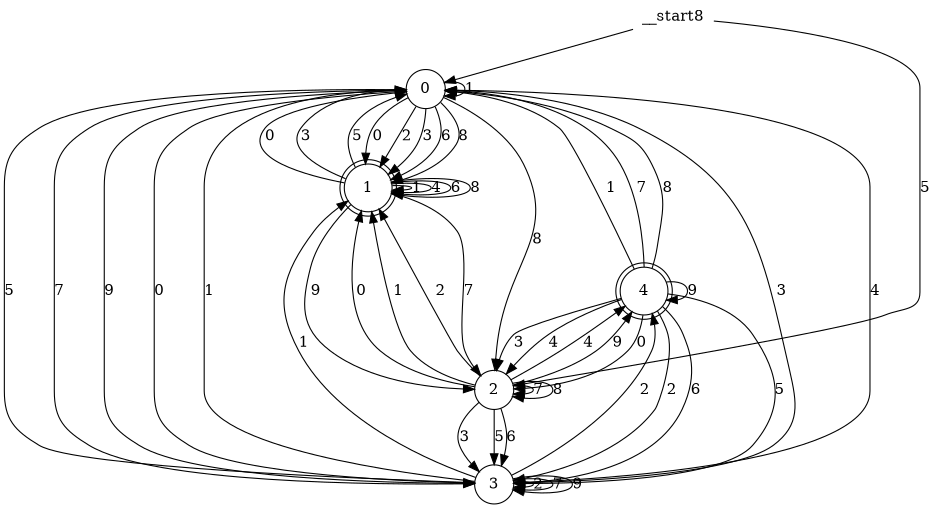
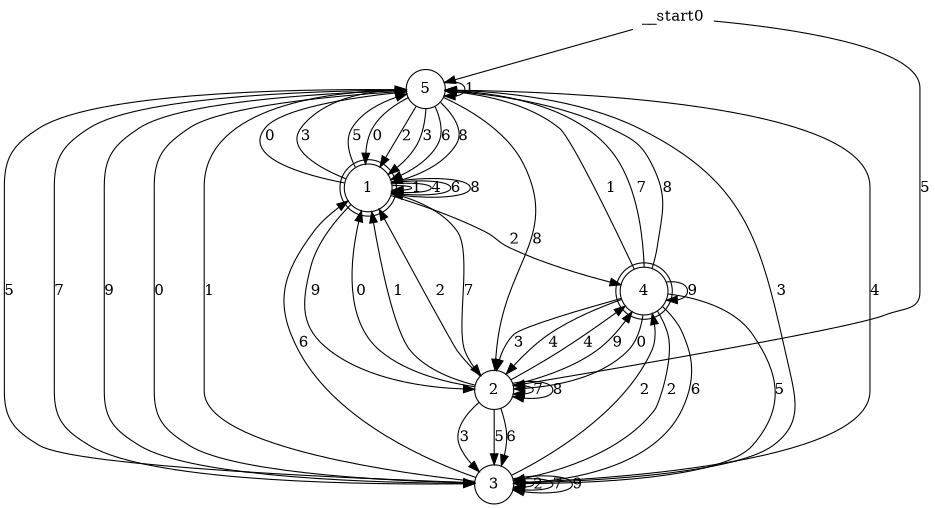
(673, 17) -> (673, 17)
(426, 89) -> (426, 89)
none -> (499, 242)
(304, 343) -> (304, 343)
